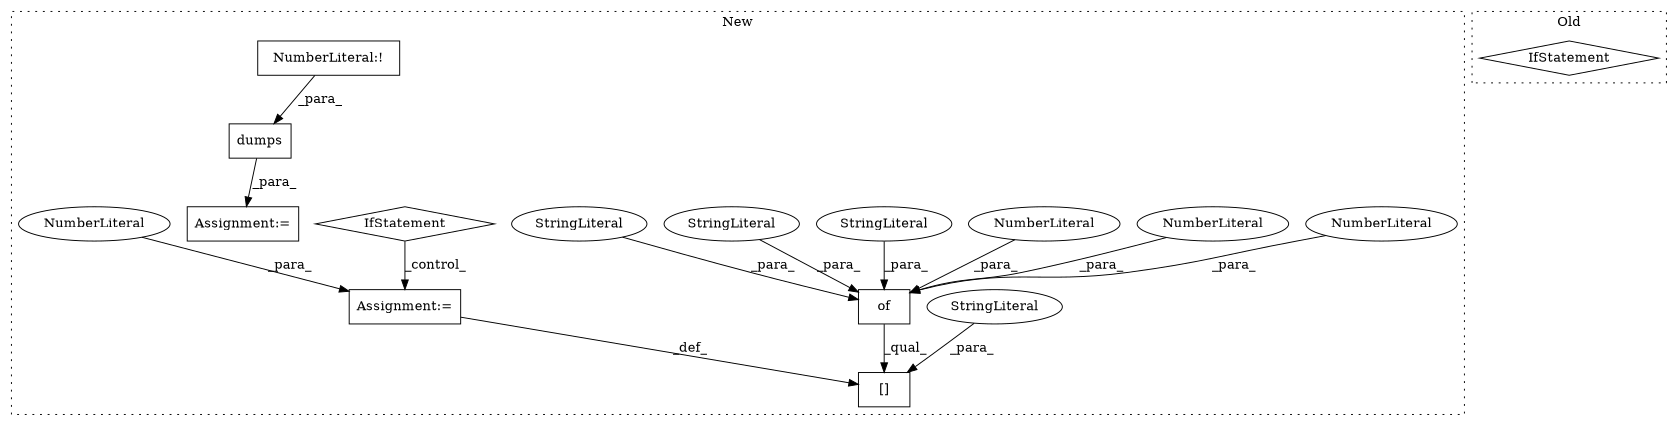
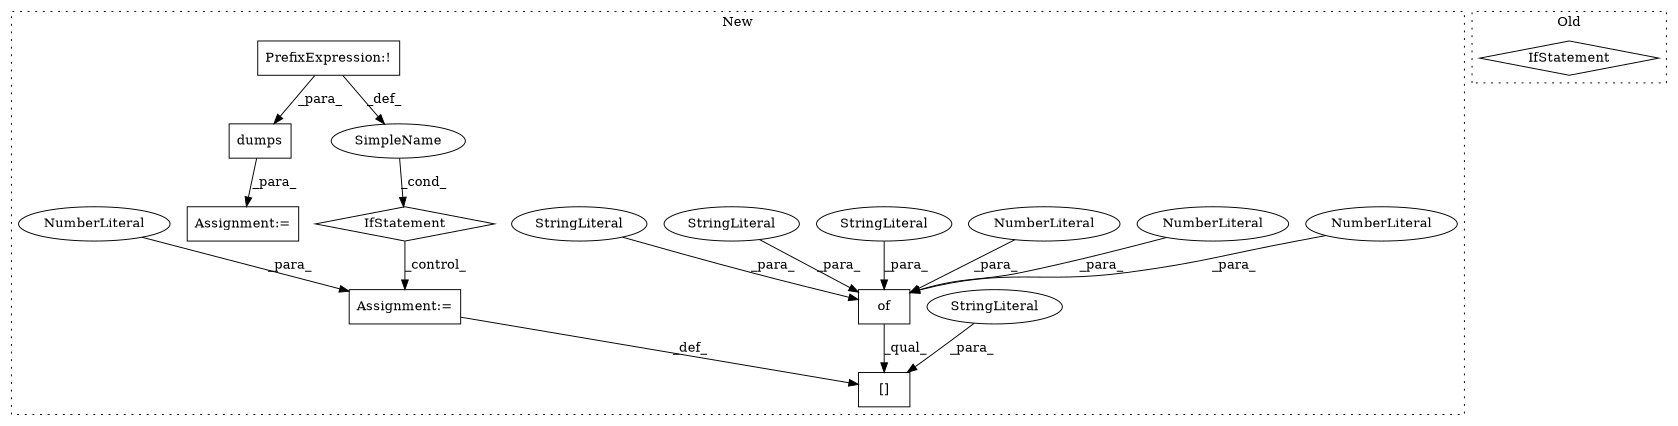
(329, 58) -> (329, 58)
none -> (398, 141)
